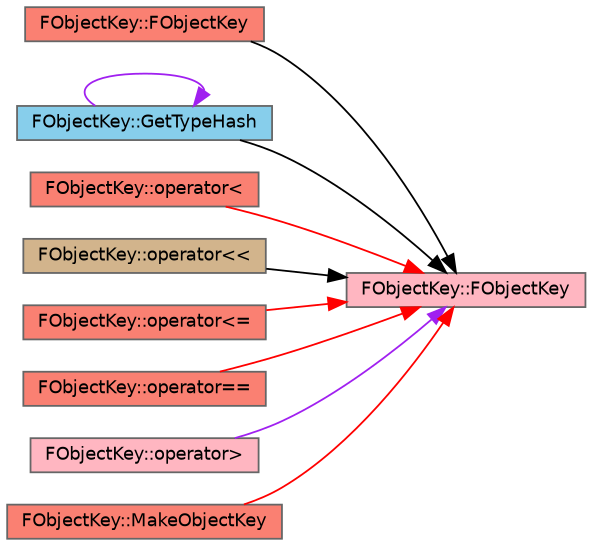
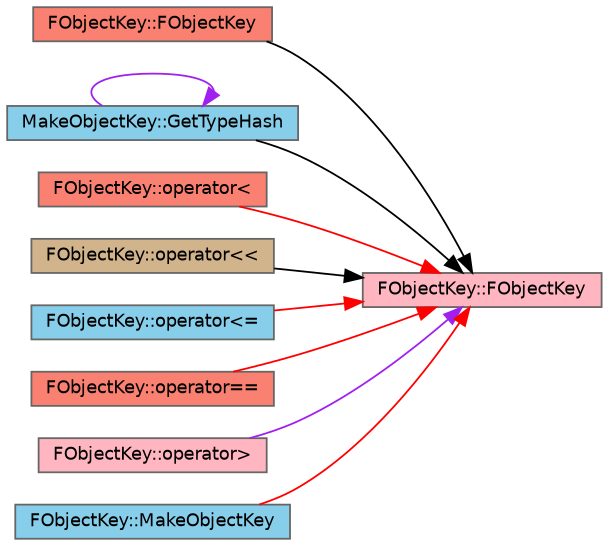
(145, 123) -> (153, 123)
(145, 322) -> (153, 322)
(145, 522) -> (153, 522)
